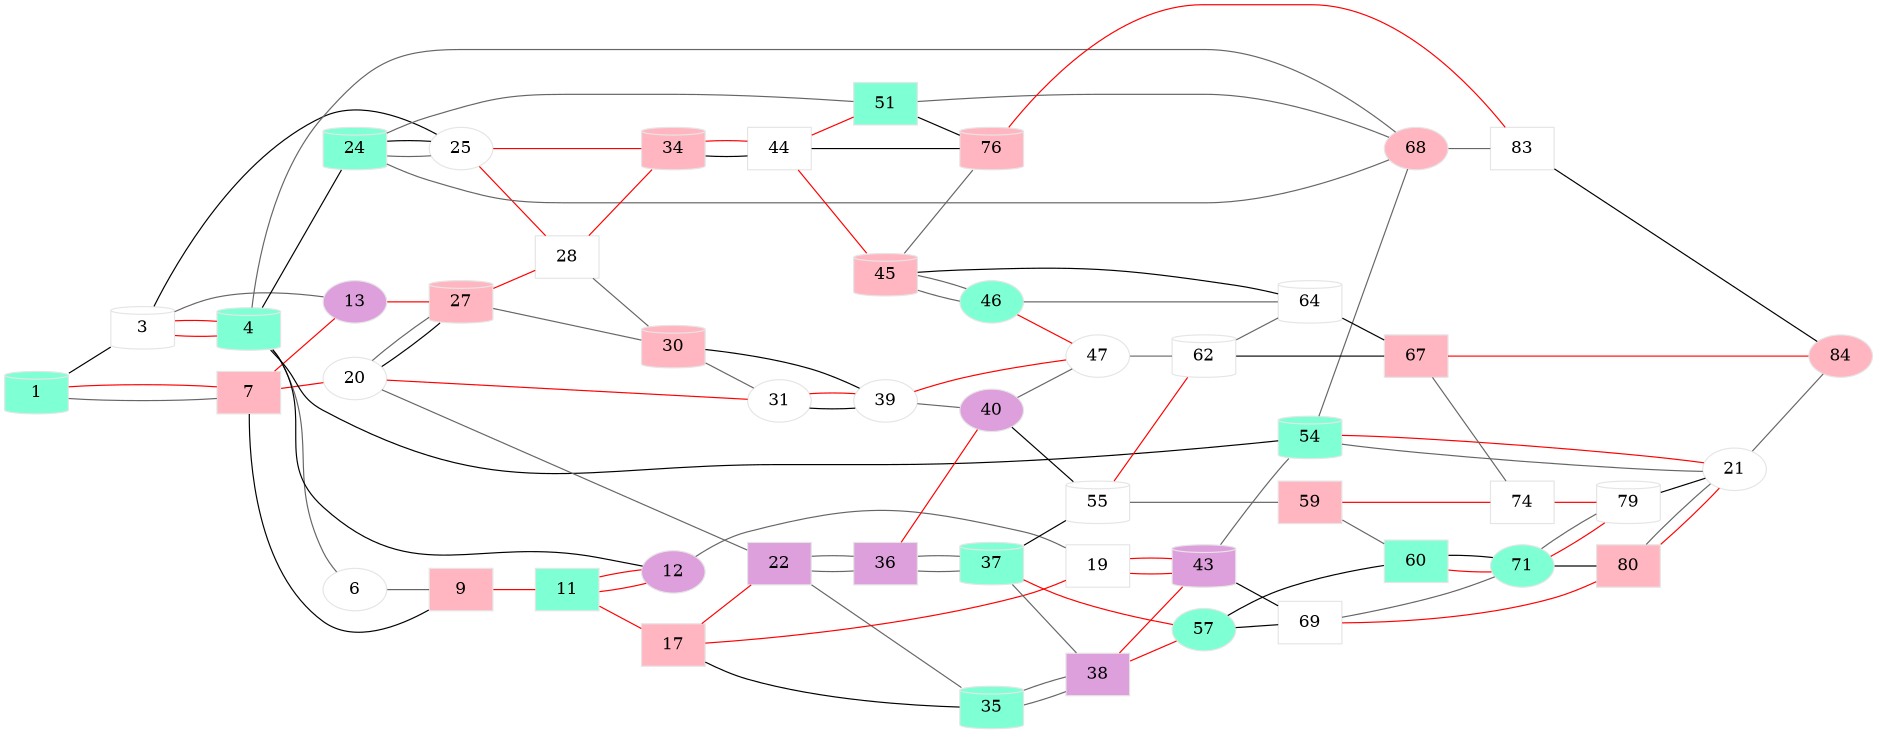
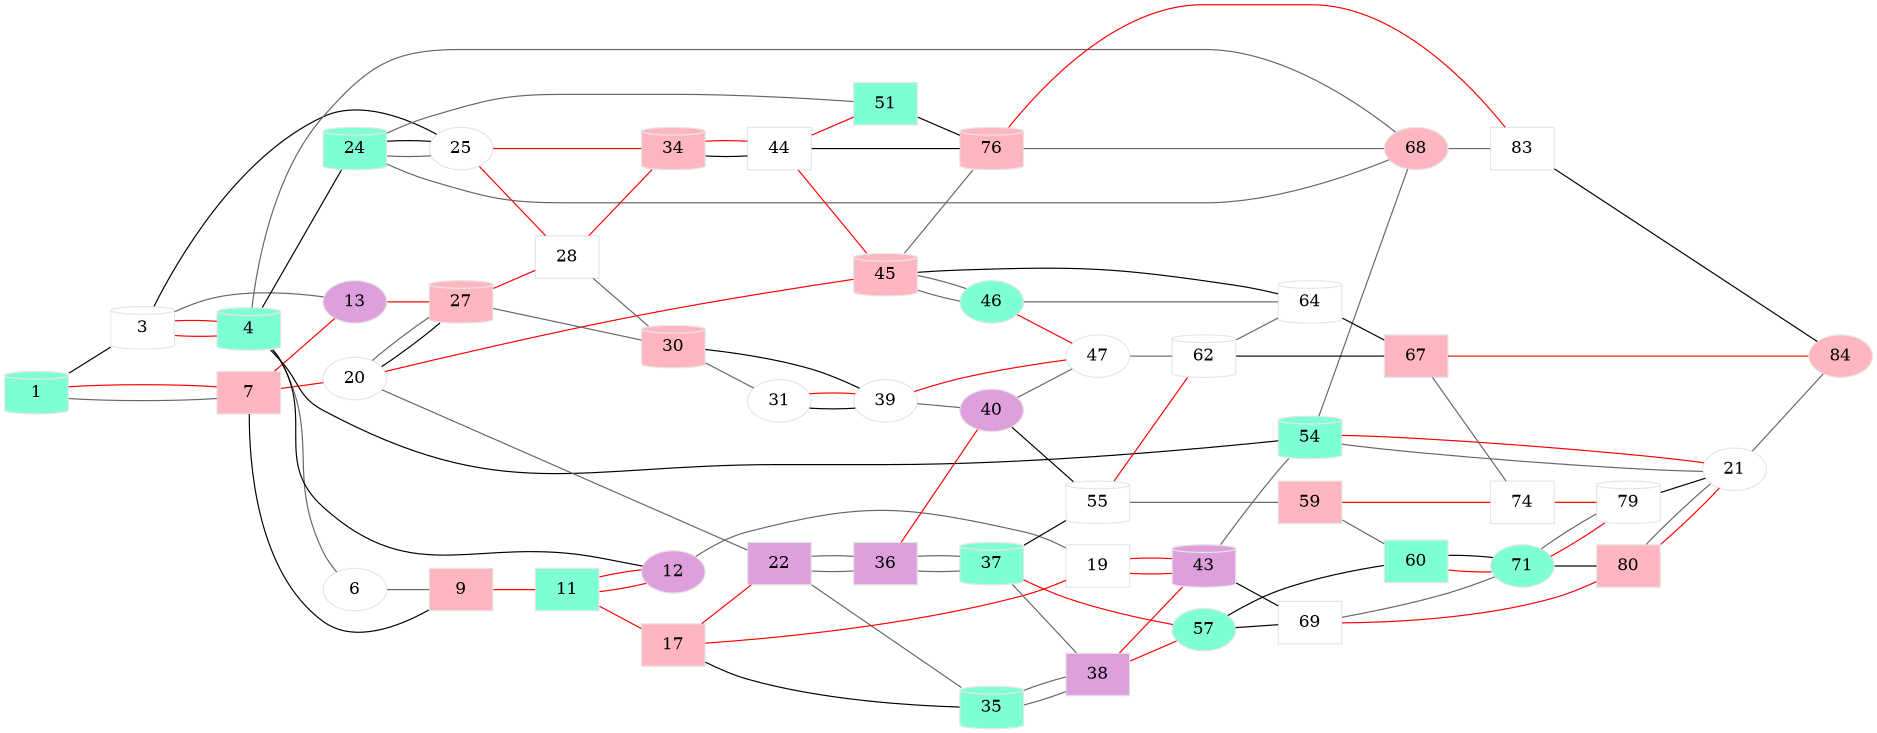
(1156, 94) -> (1204, 149)
(567, 390) -> (618, 319)
